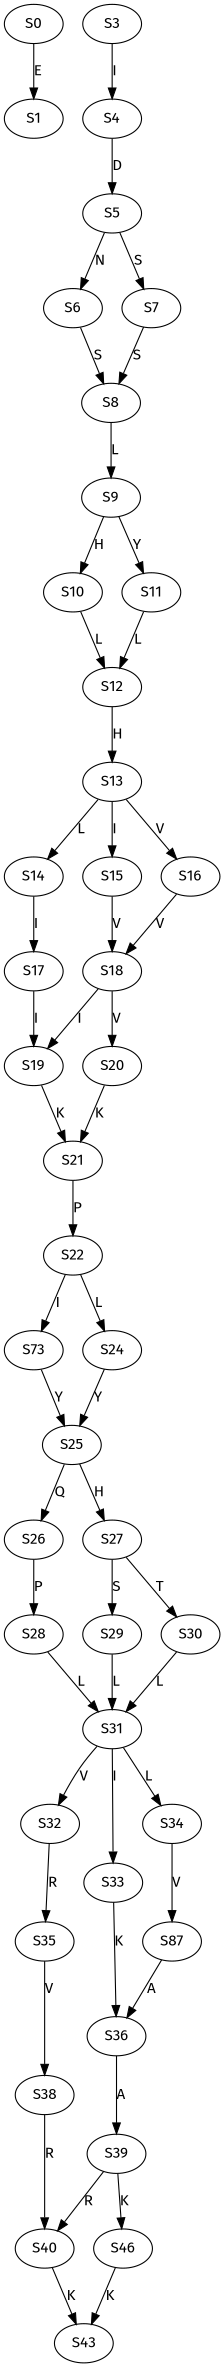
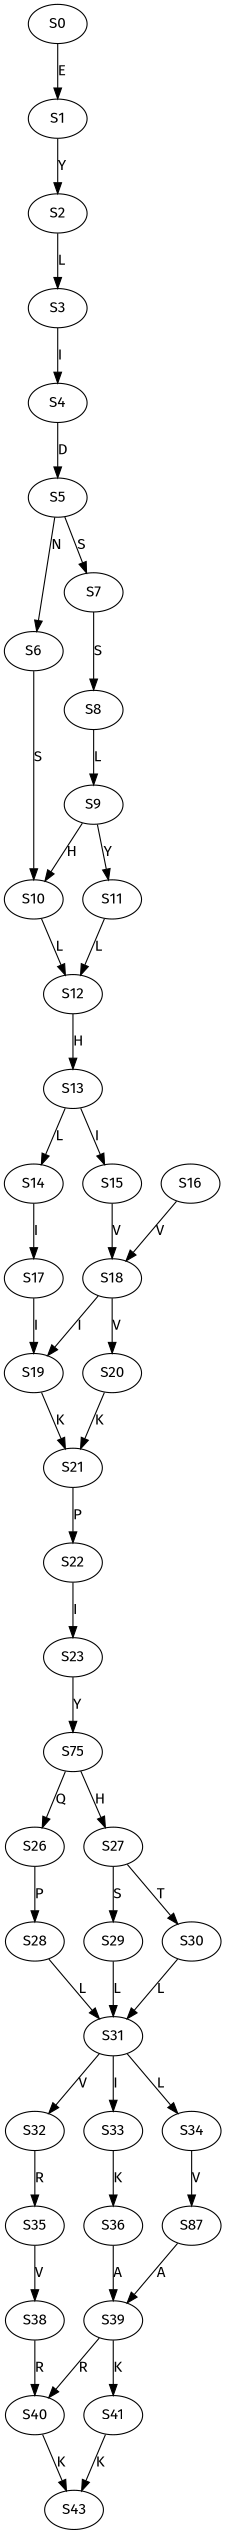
none -> (58, 213)
(90, 351) -> (34, 770)
(148, 825) -> none
(34, 1350) -> (73, 1657)
(112, 1350) -> none
(72, 1445) -> (73, 1752)
(147, 1984) -> (156, 2269)
(123, 2249) -> (113, 2415)
